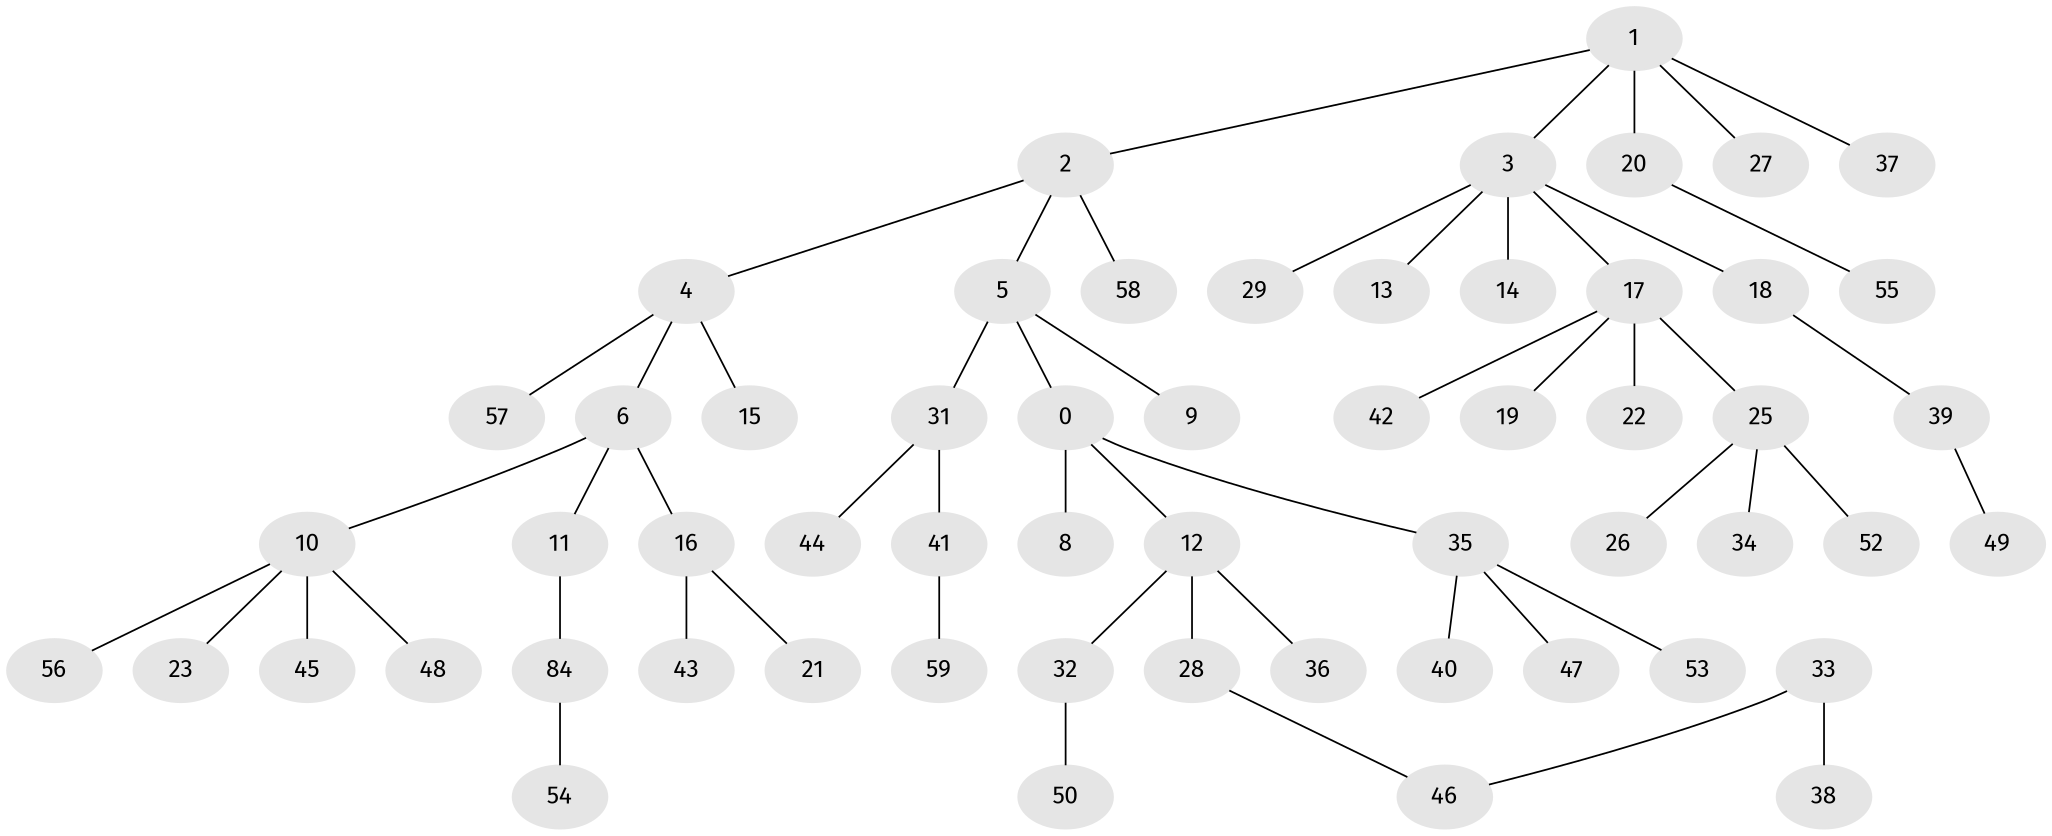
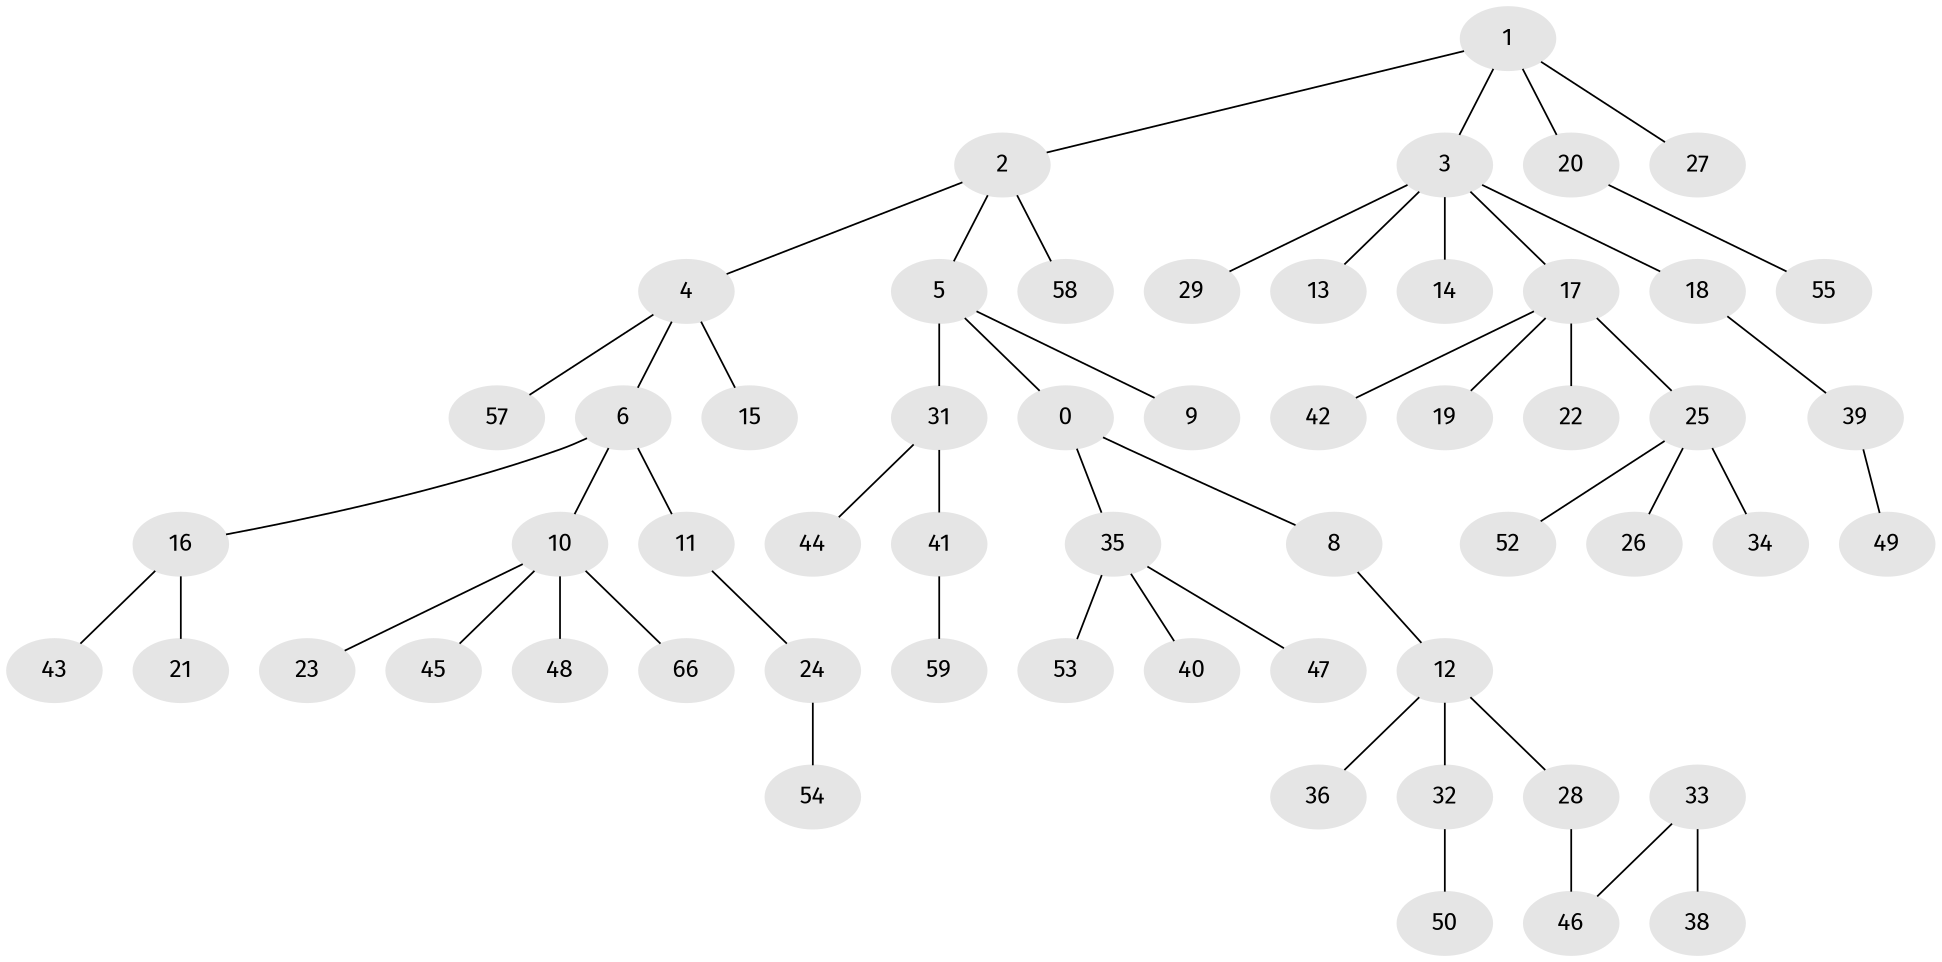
(1887, 165) -> none
(1129, 481) -> (1390, 607)
(54, 671) -> (686, 671)
(560, 671) -> (813, 671)
